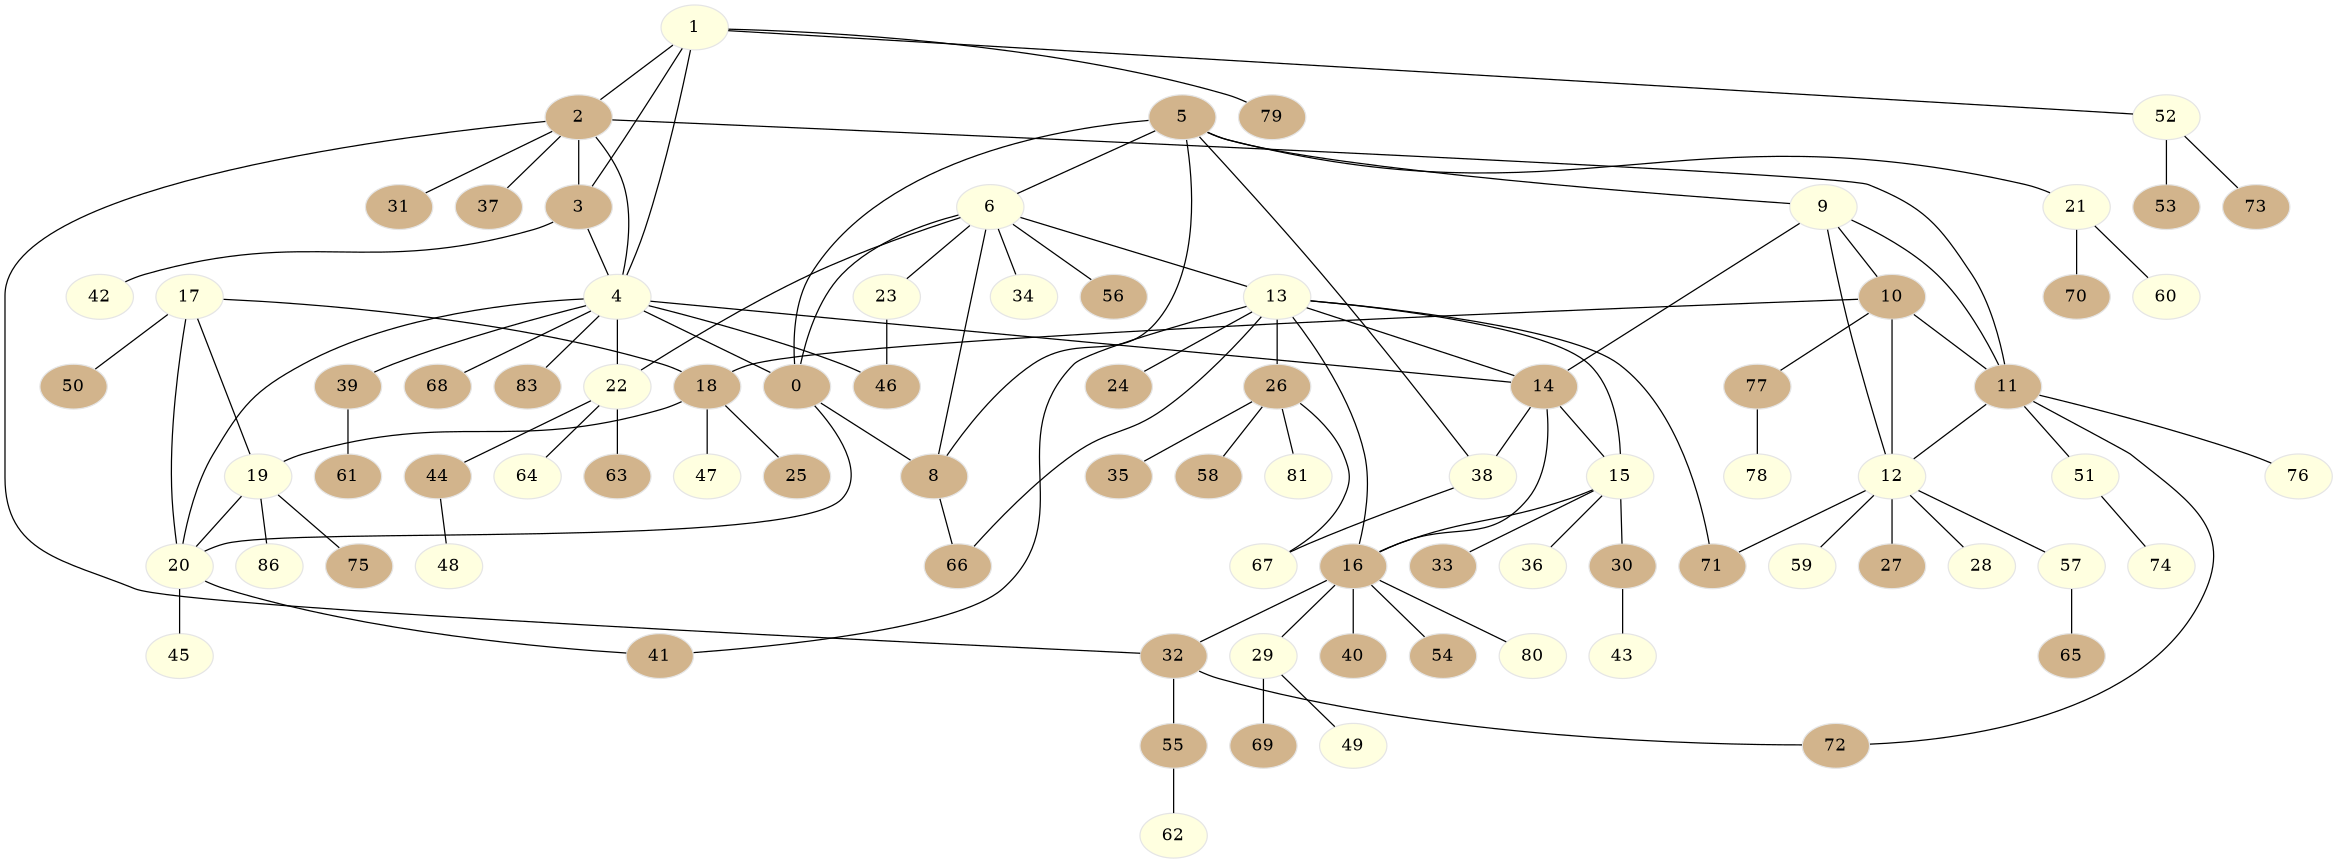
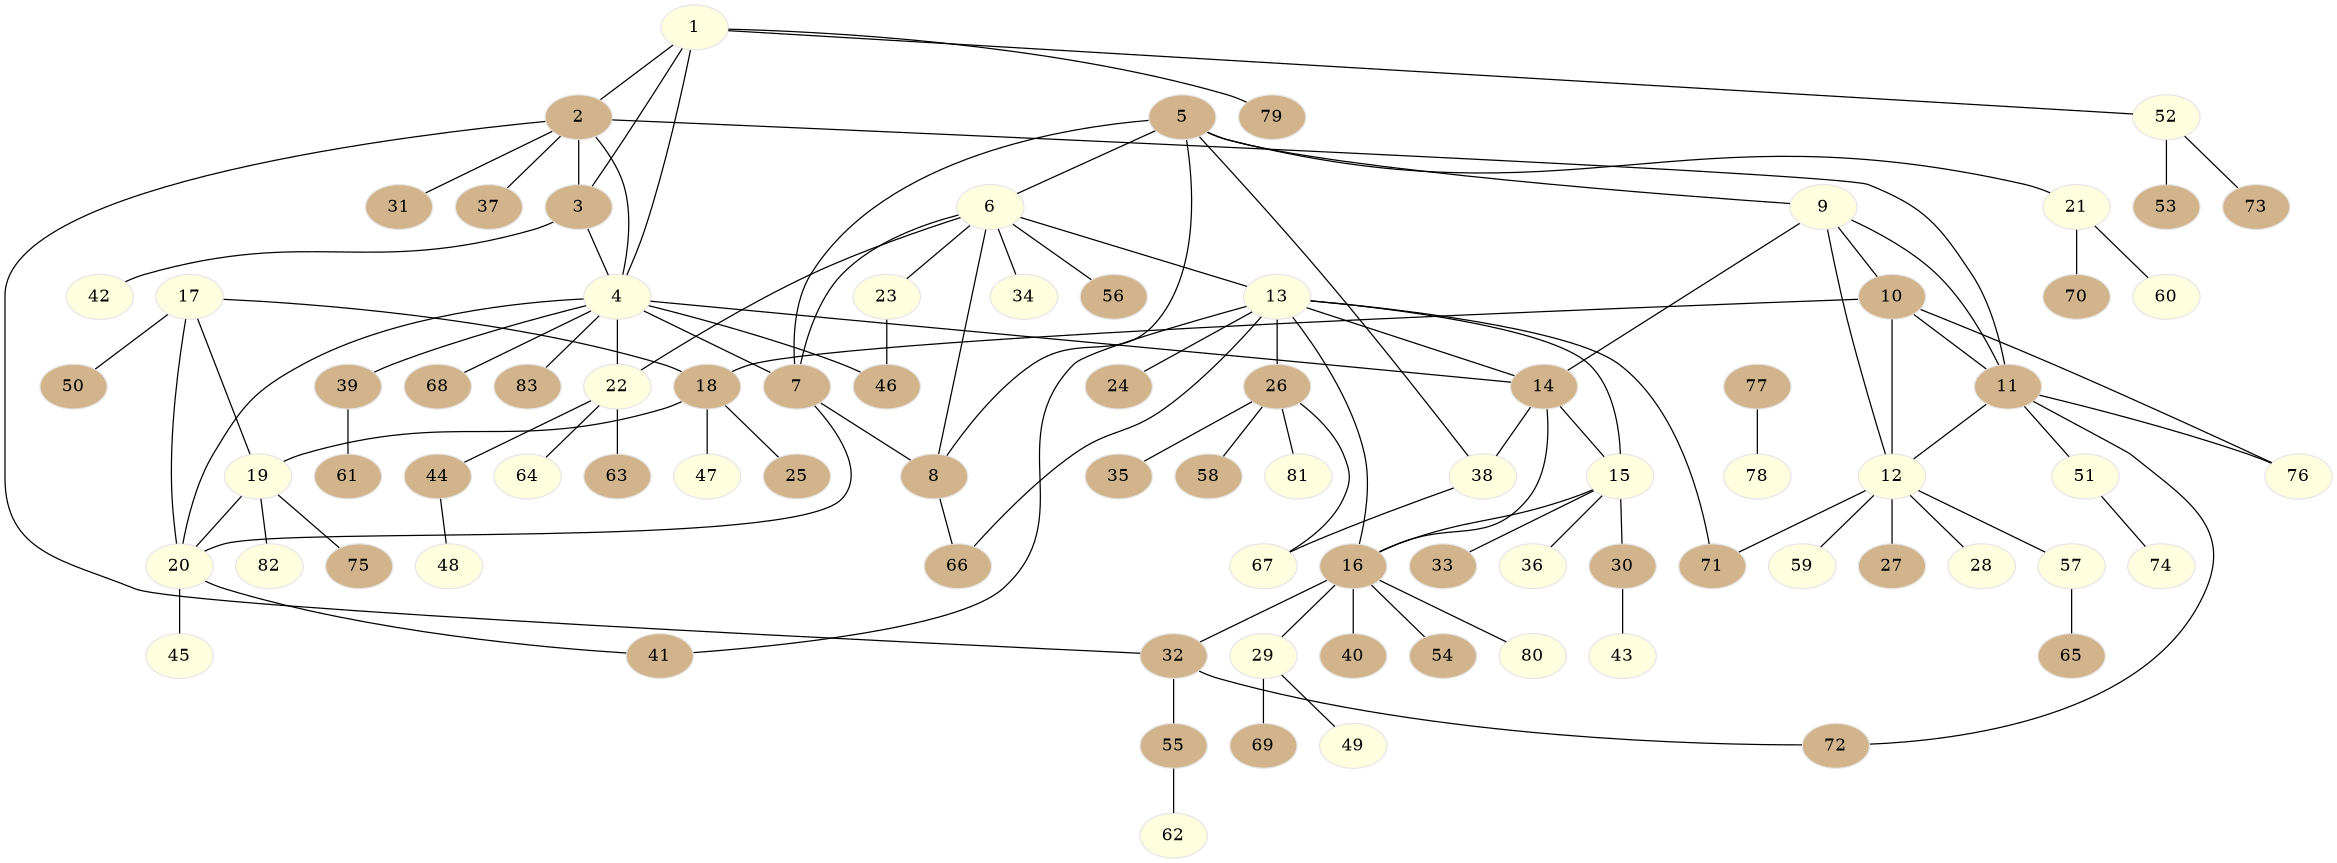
(1825, 342) -> (2097, 384)
(797, 387) -> (797, 387)
(269, 566) -> (269, 566)
